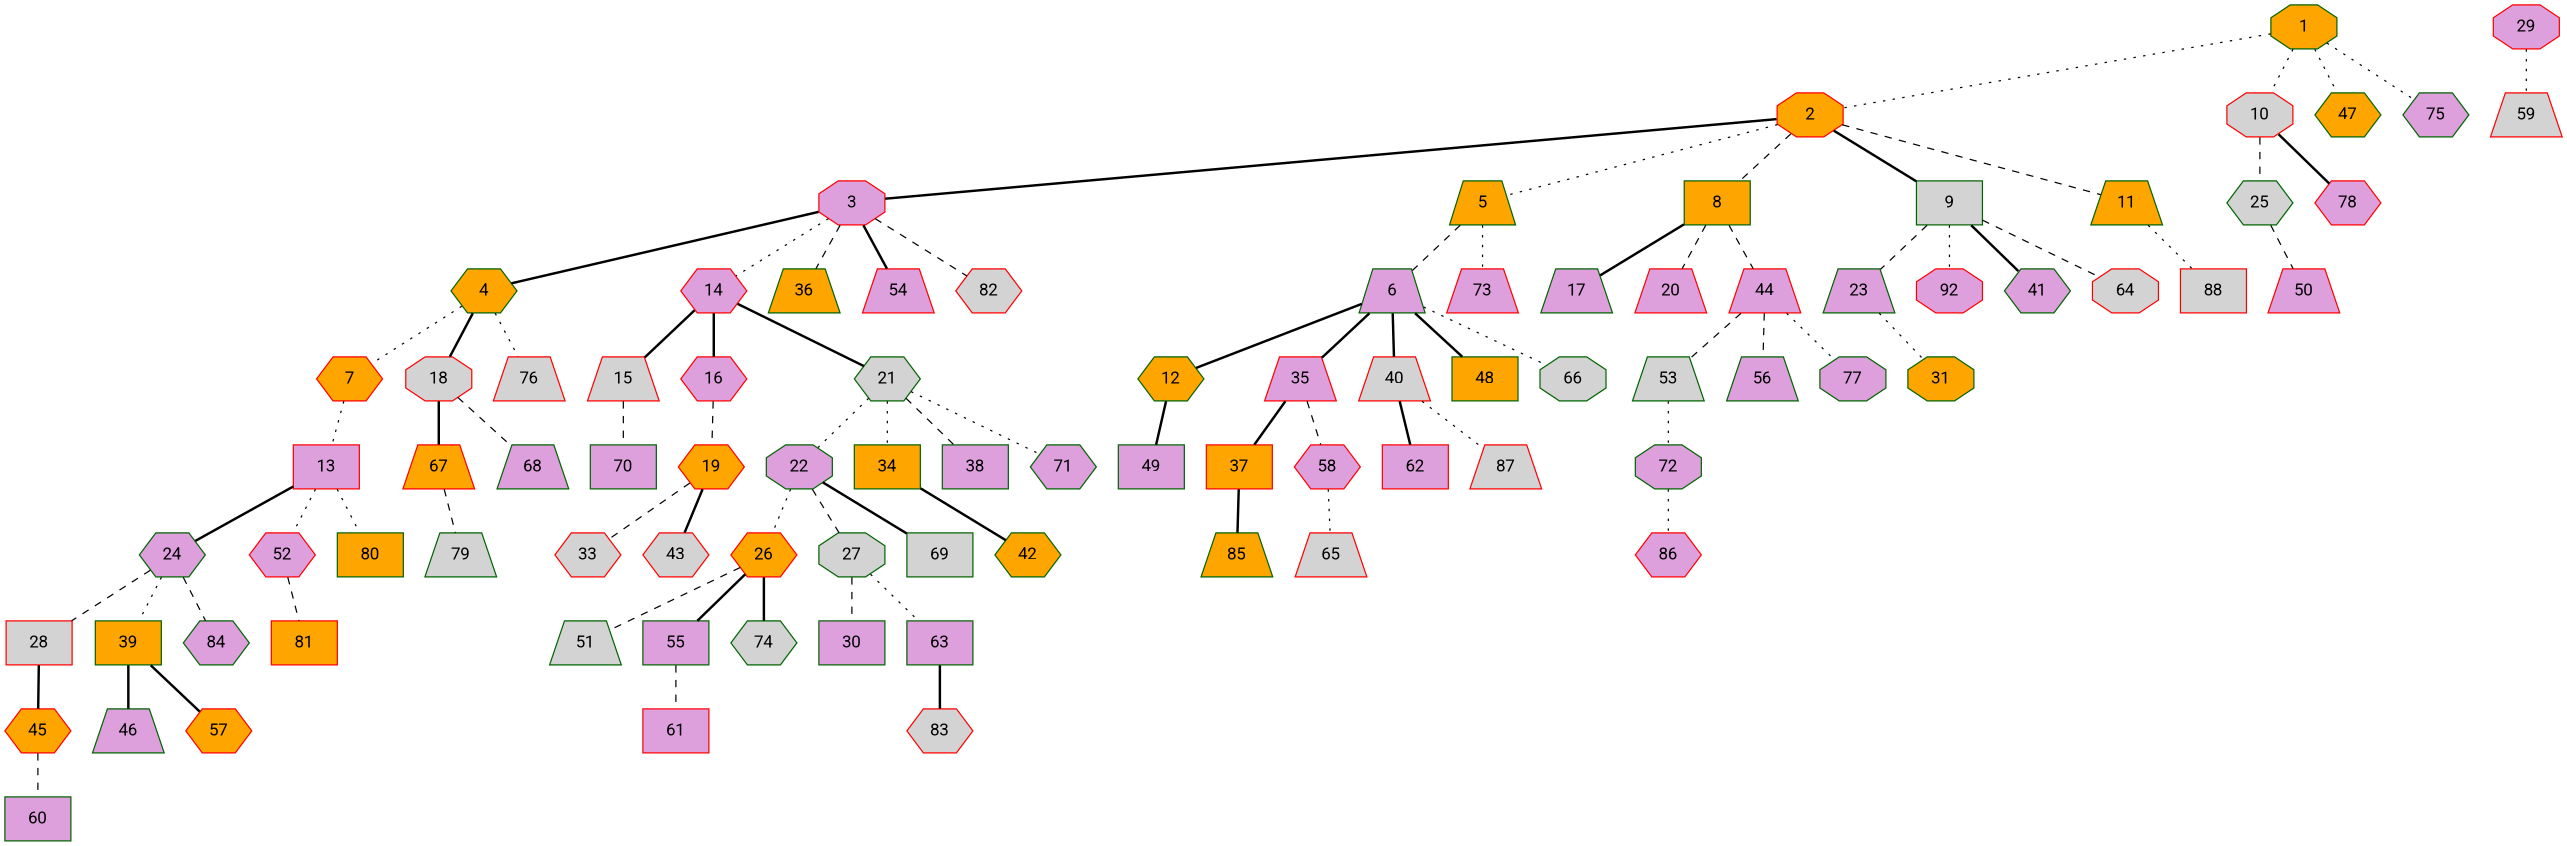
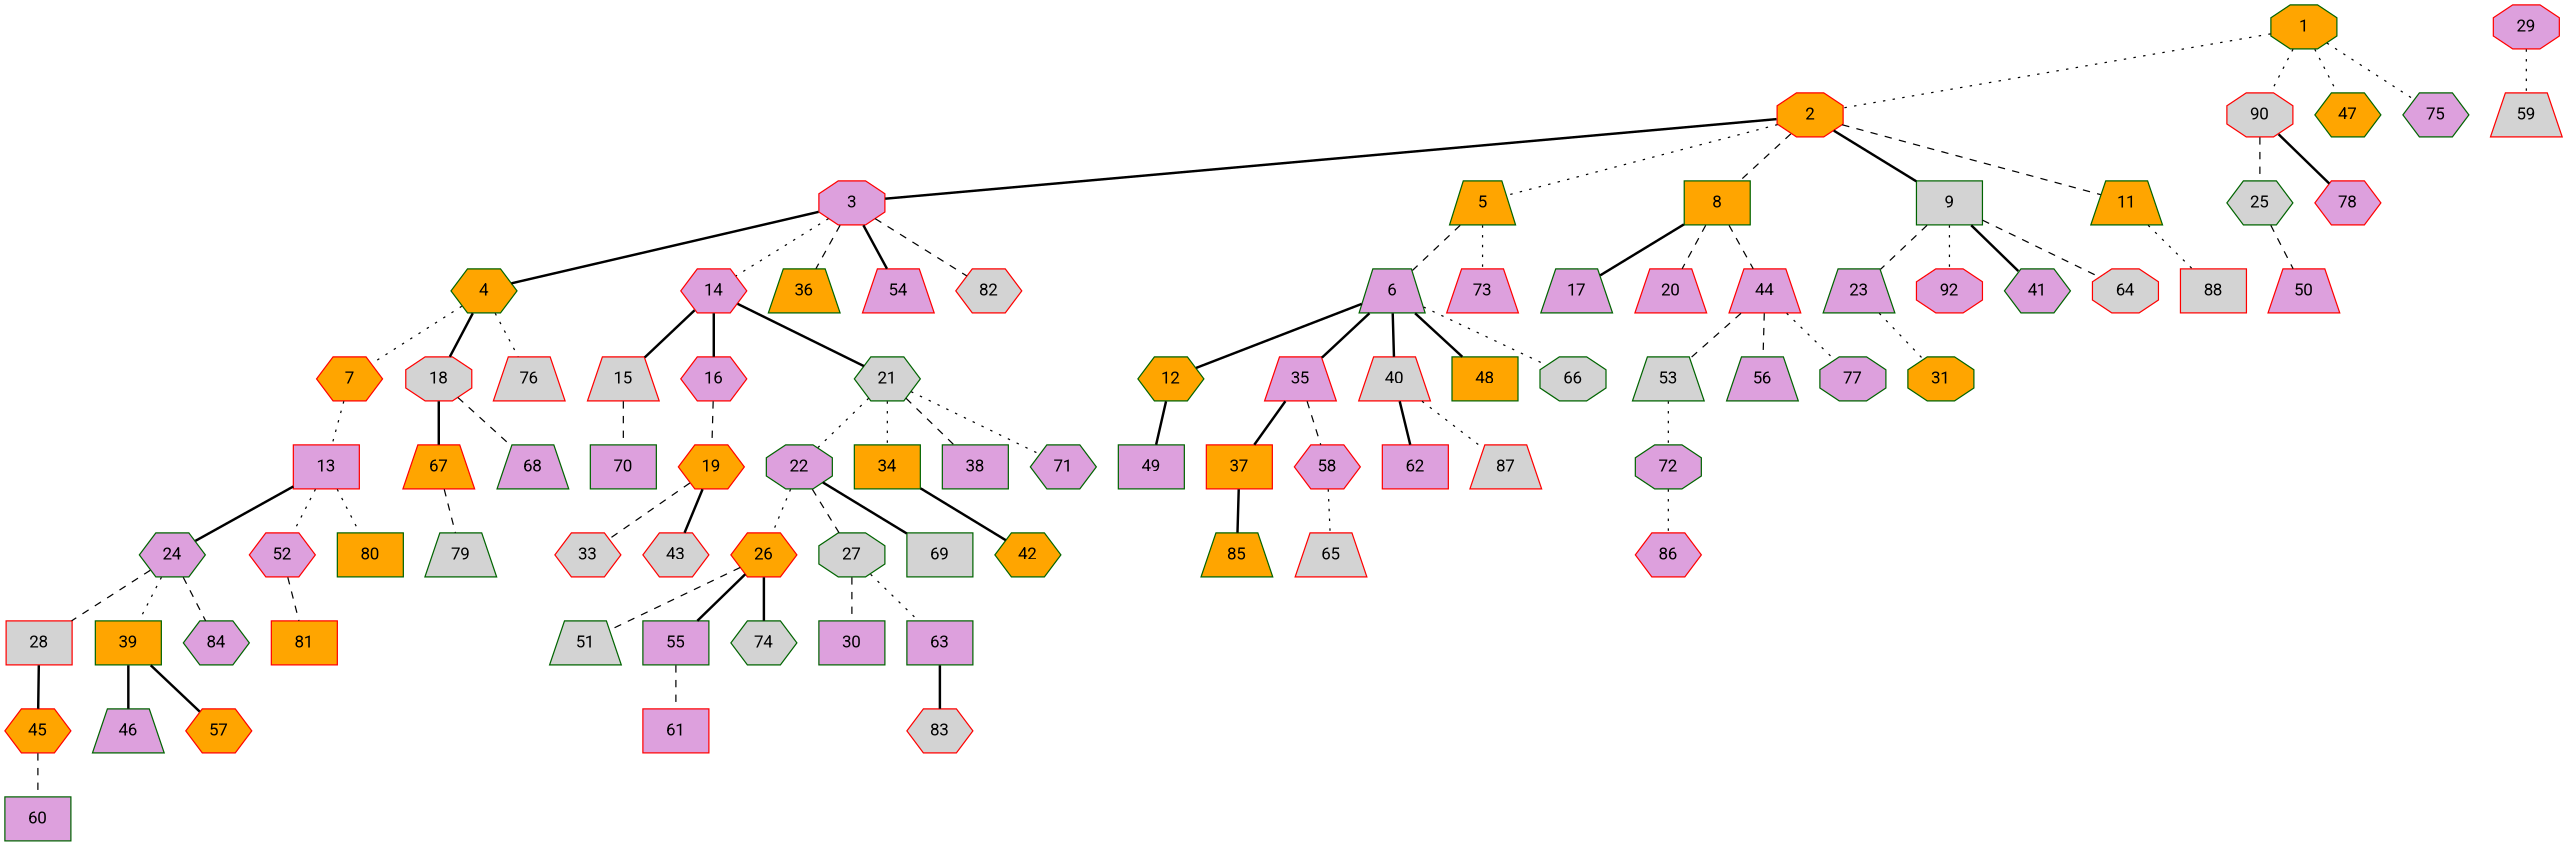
(2260, 115) -> (2260, 115)
